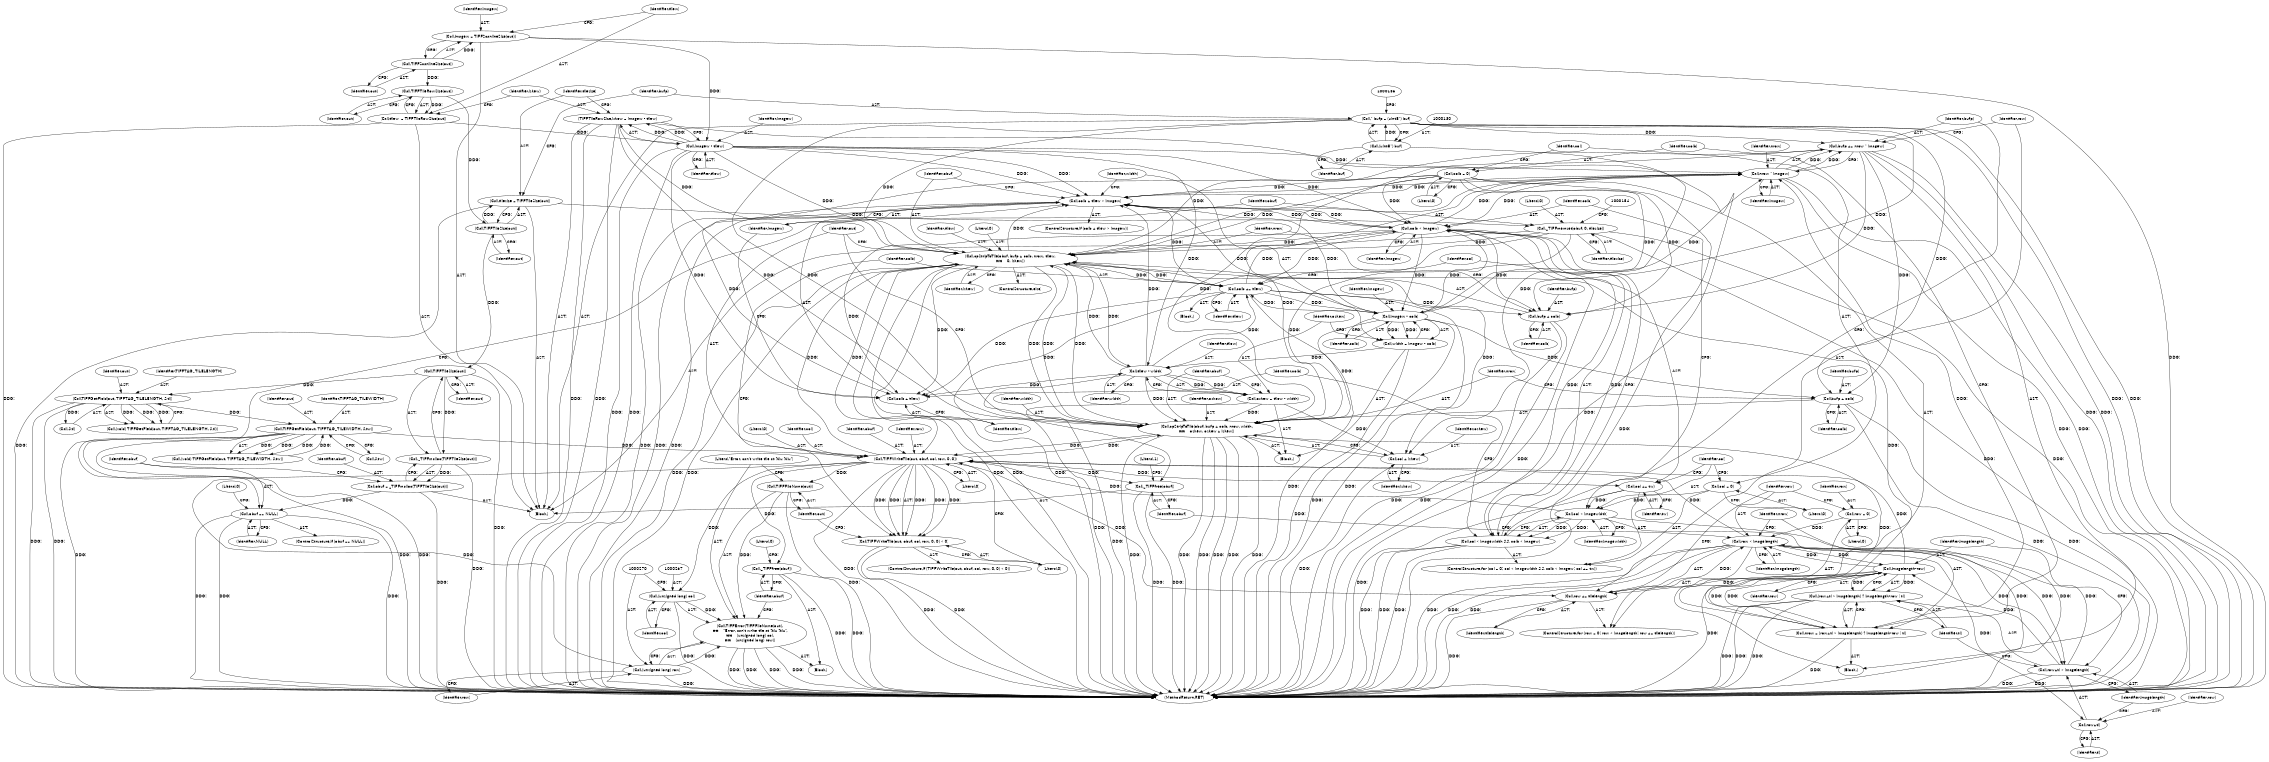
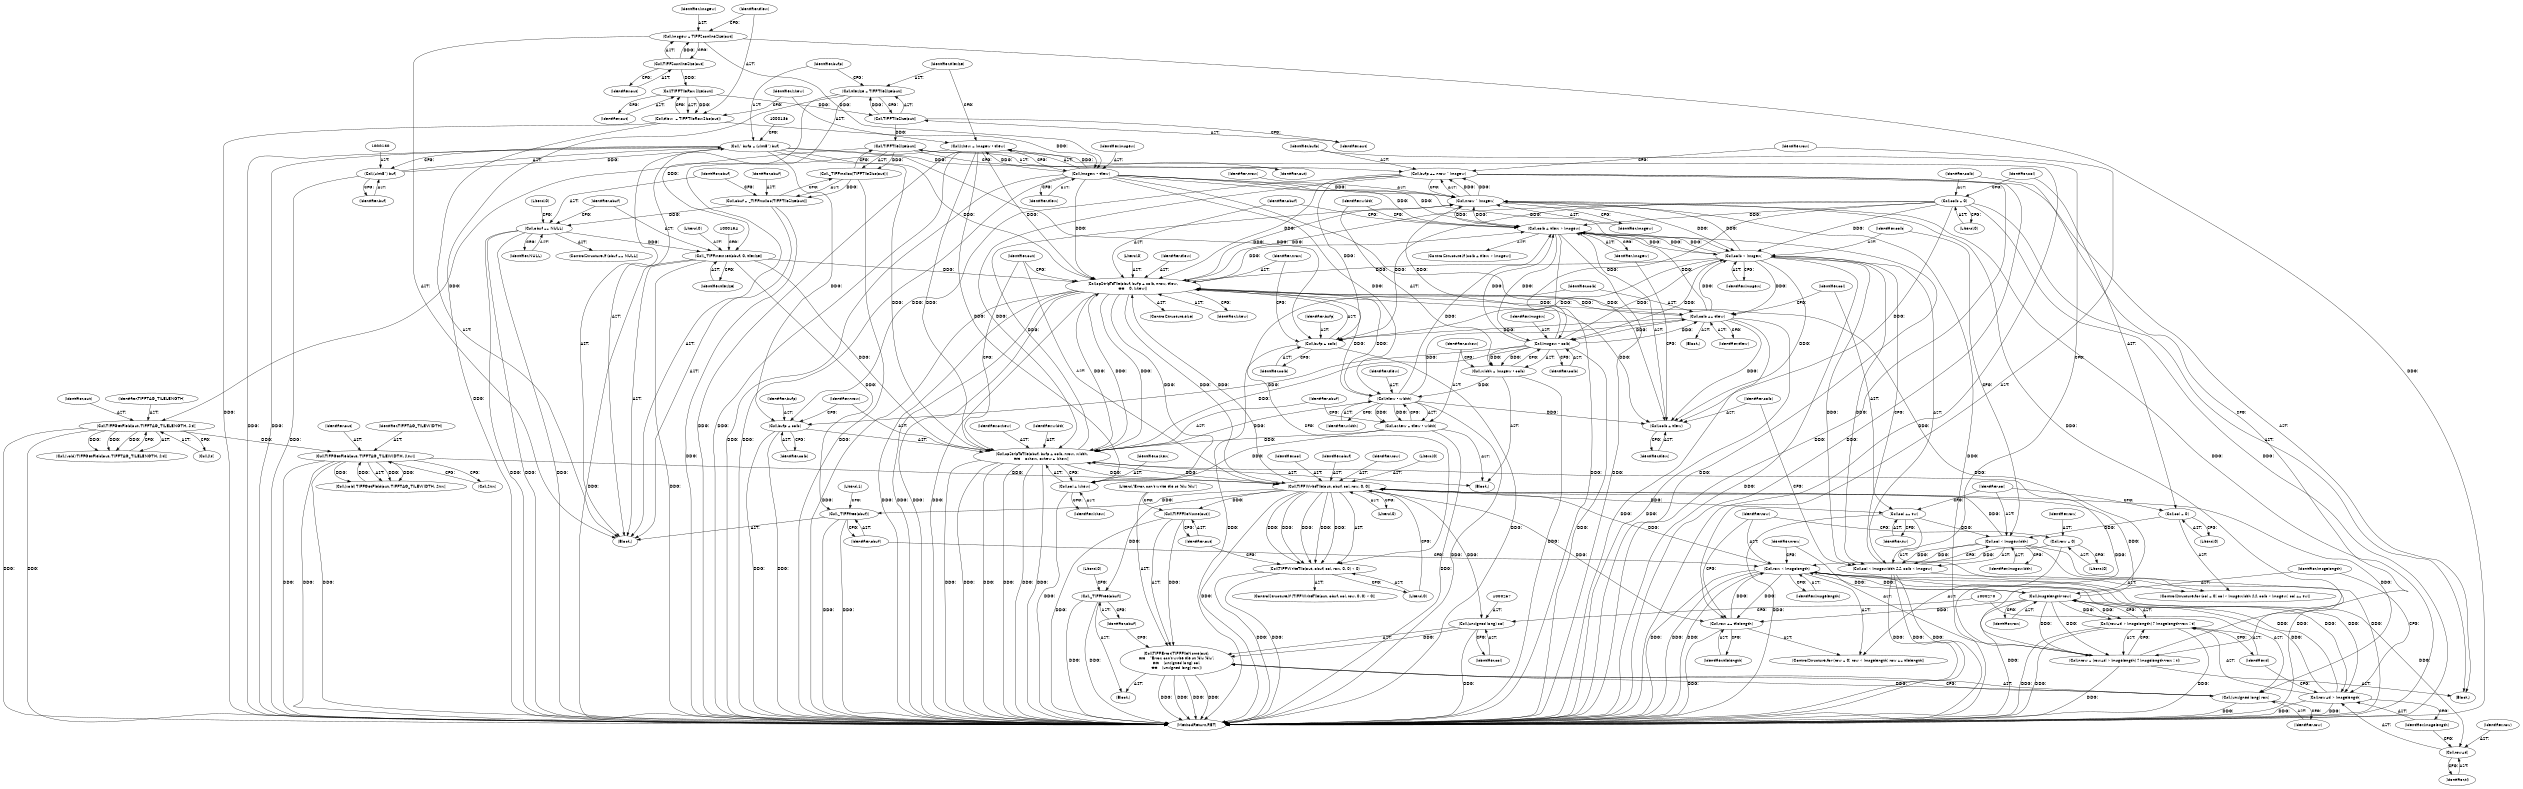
(618, 119) -> (978, 146)
none -> (632, 242)
(74, 412) -> (206, 440)
(1699, 569) -> (1771, 596)
